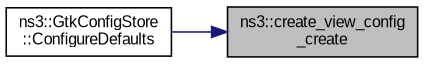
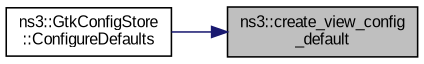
(323, 32) -> (323, 32)
